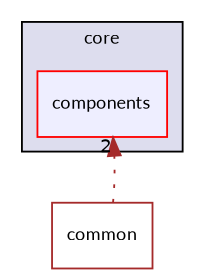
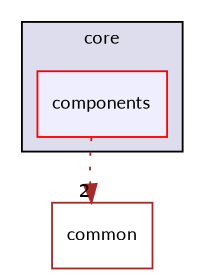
(114, 179) -> (90, 163)
